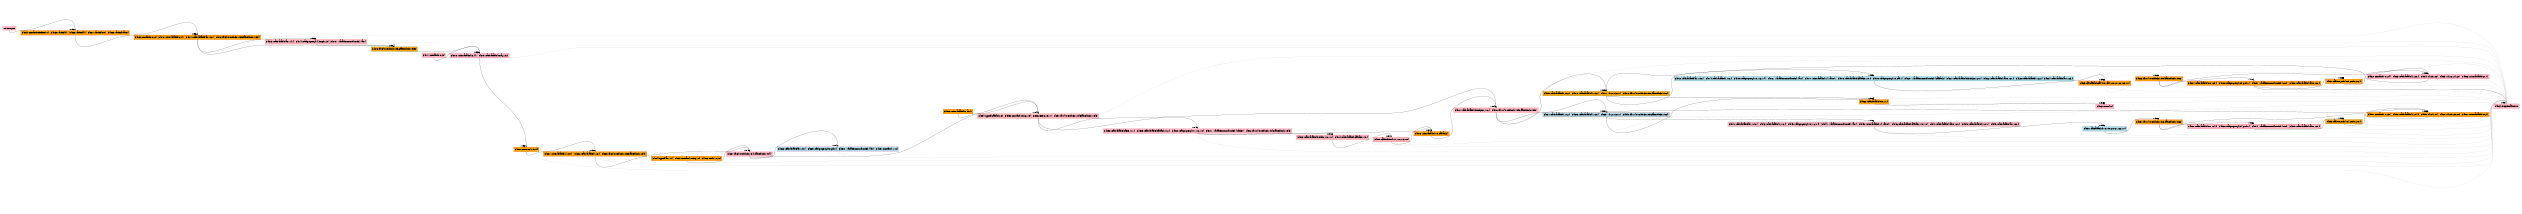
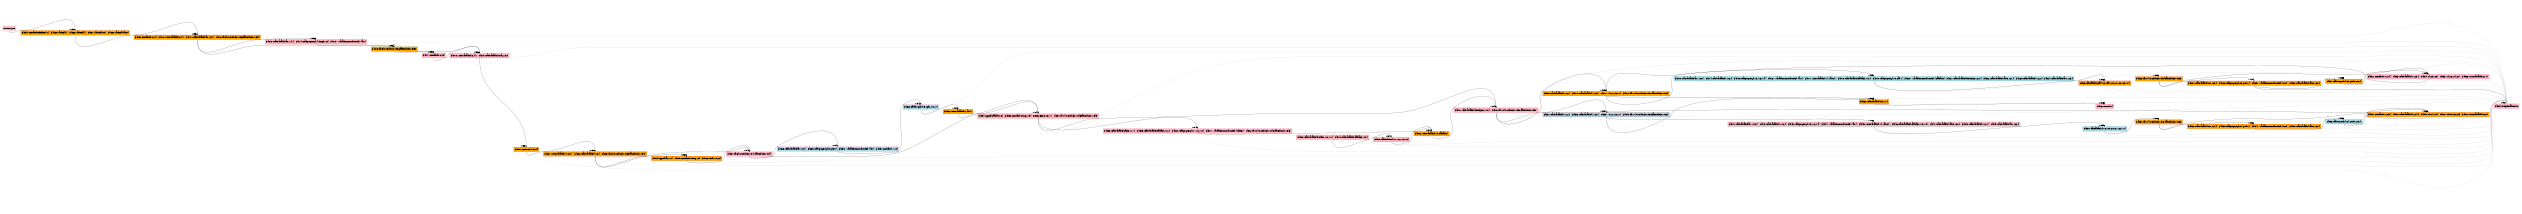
none -> (410, 52)
none -> (921, 107)
(2344, 122) -> (2344, 122)
(2254, 126) -> (2254, 126)
(1264, 134) -> none
none -> (637, 157)
